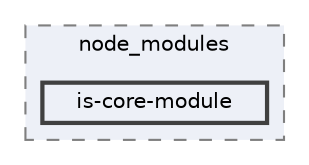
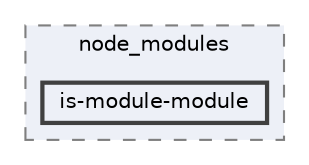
(155, 103) -> (155, 103)
